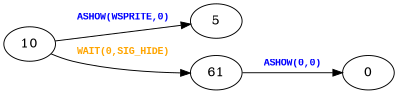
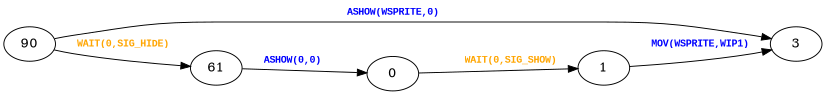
(216, 21) -> (796, 44)
(30, 44) -> (30, 44)
none -> (604, 68)
